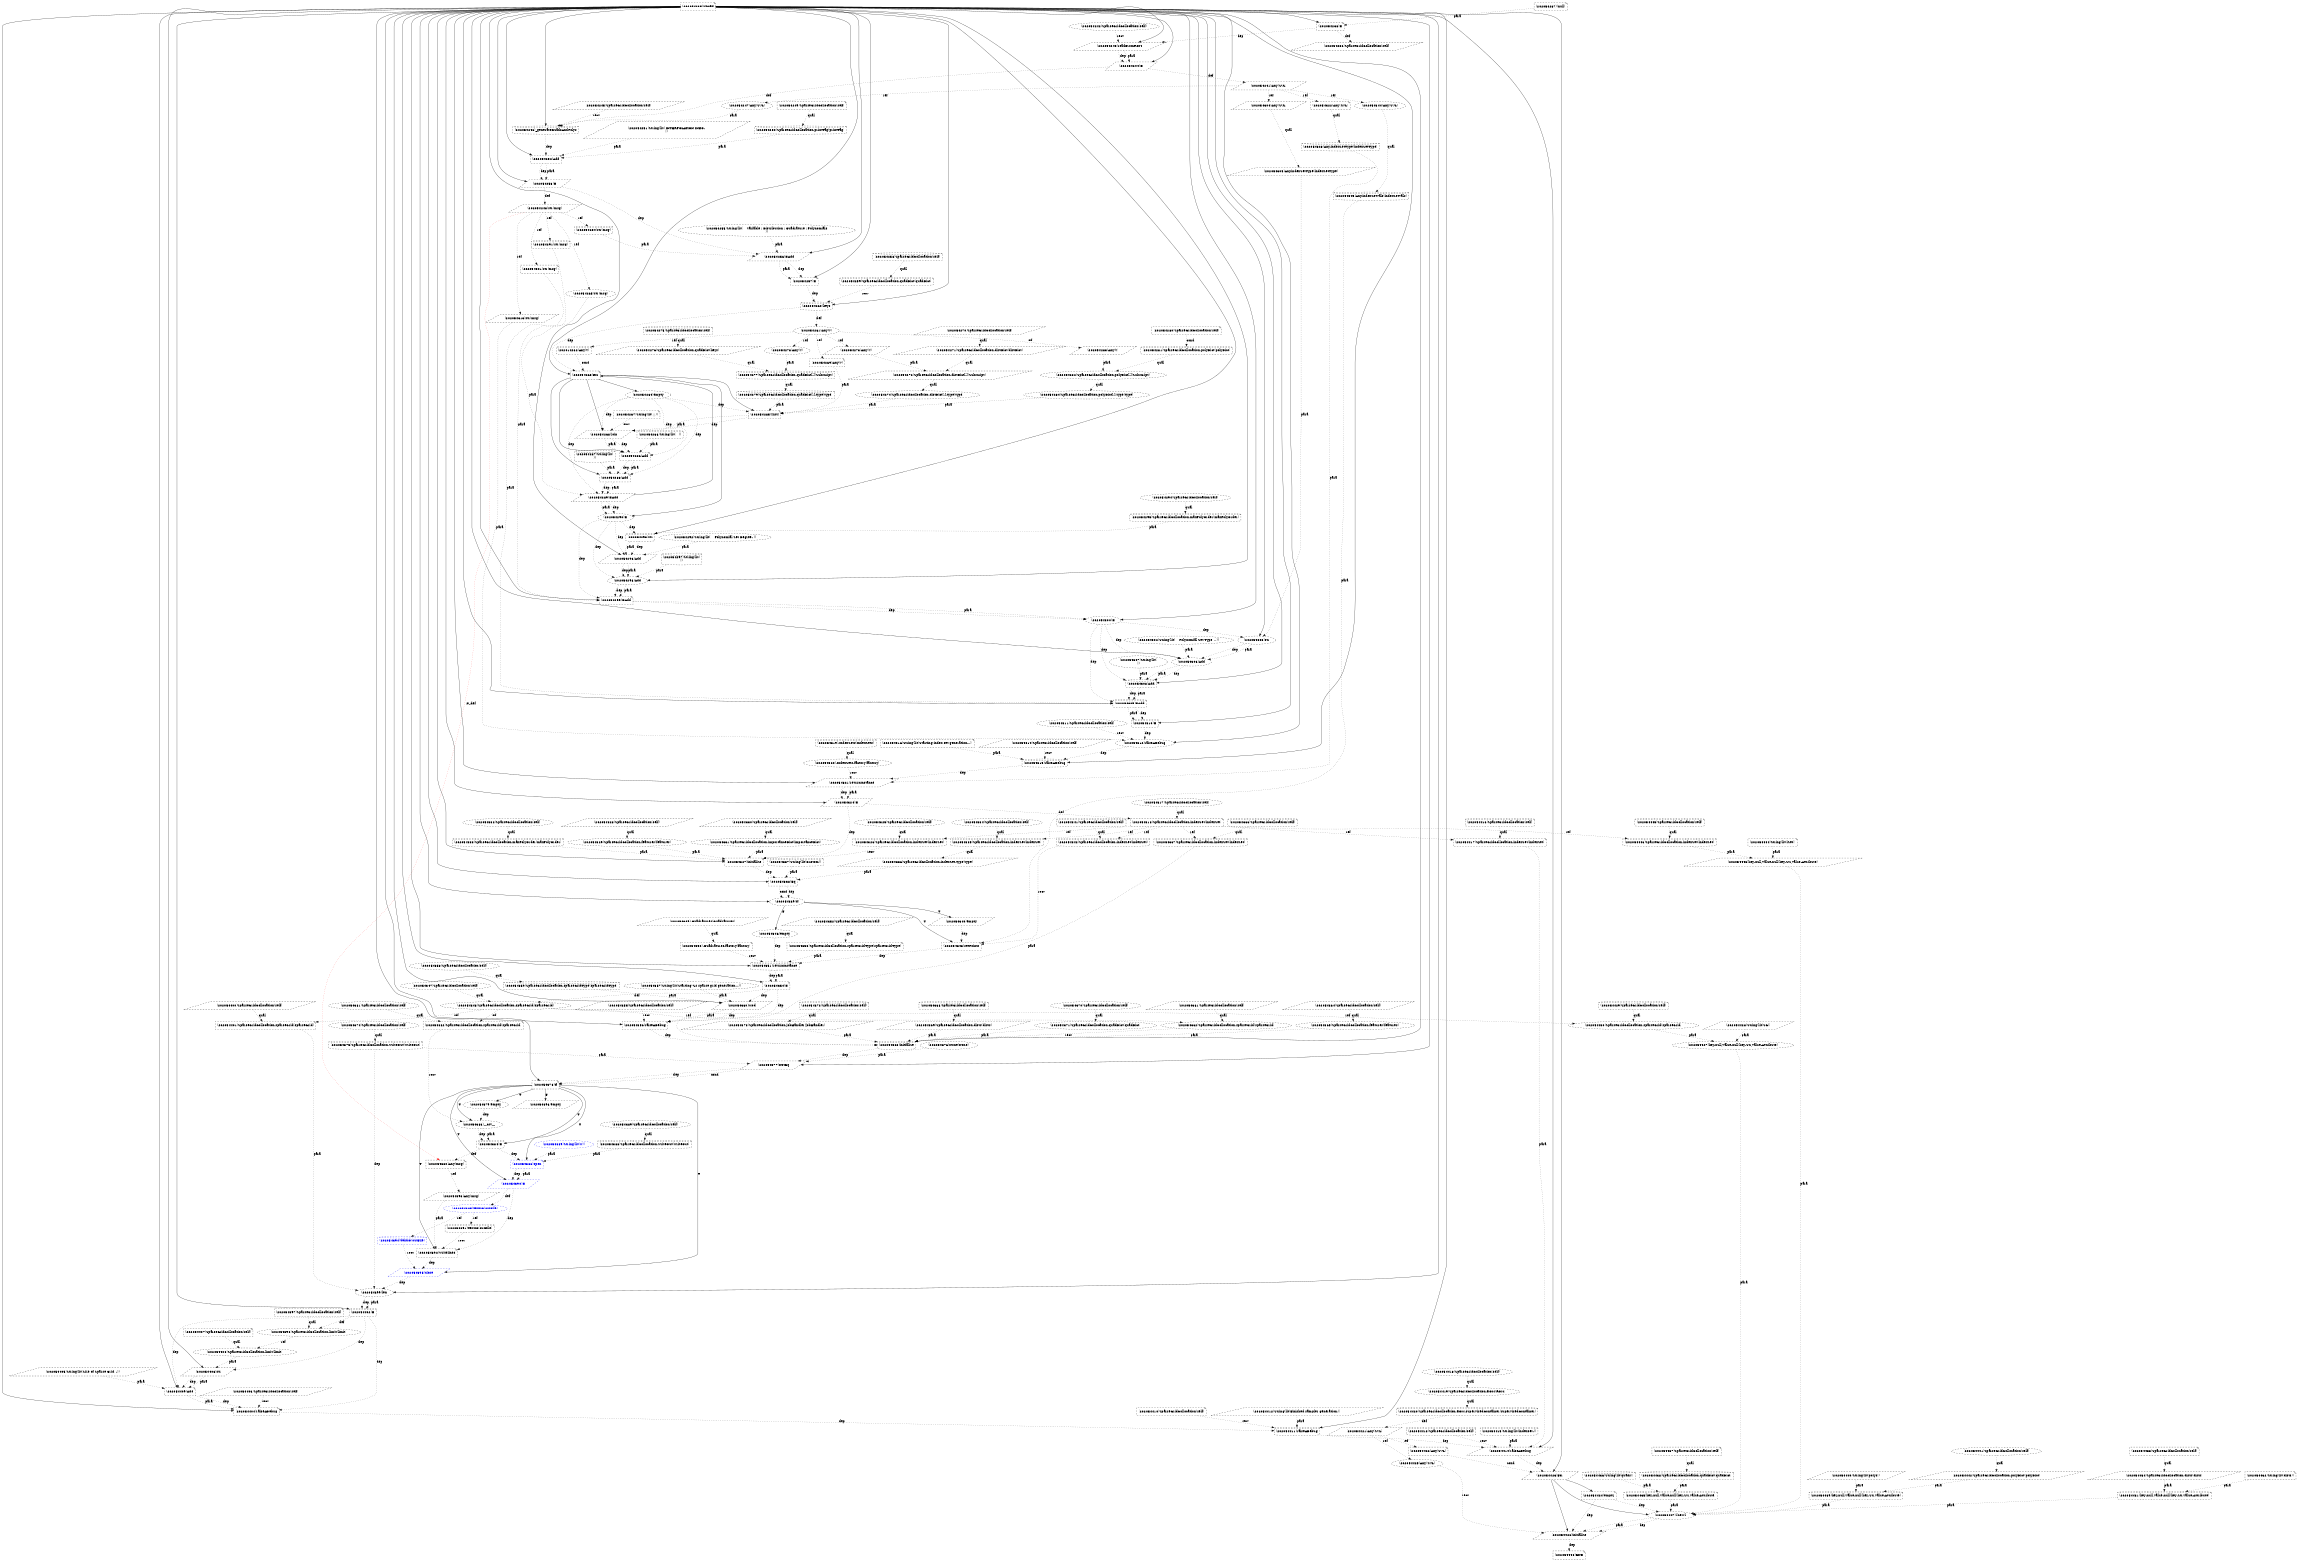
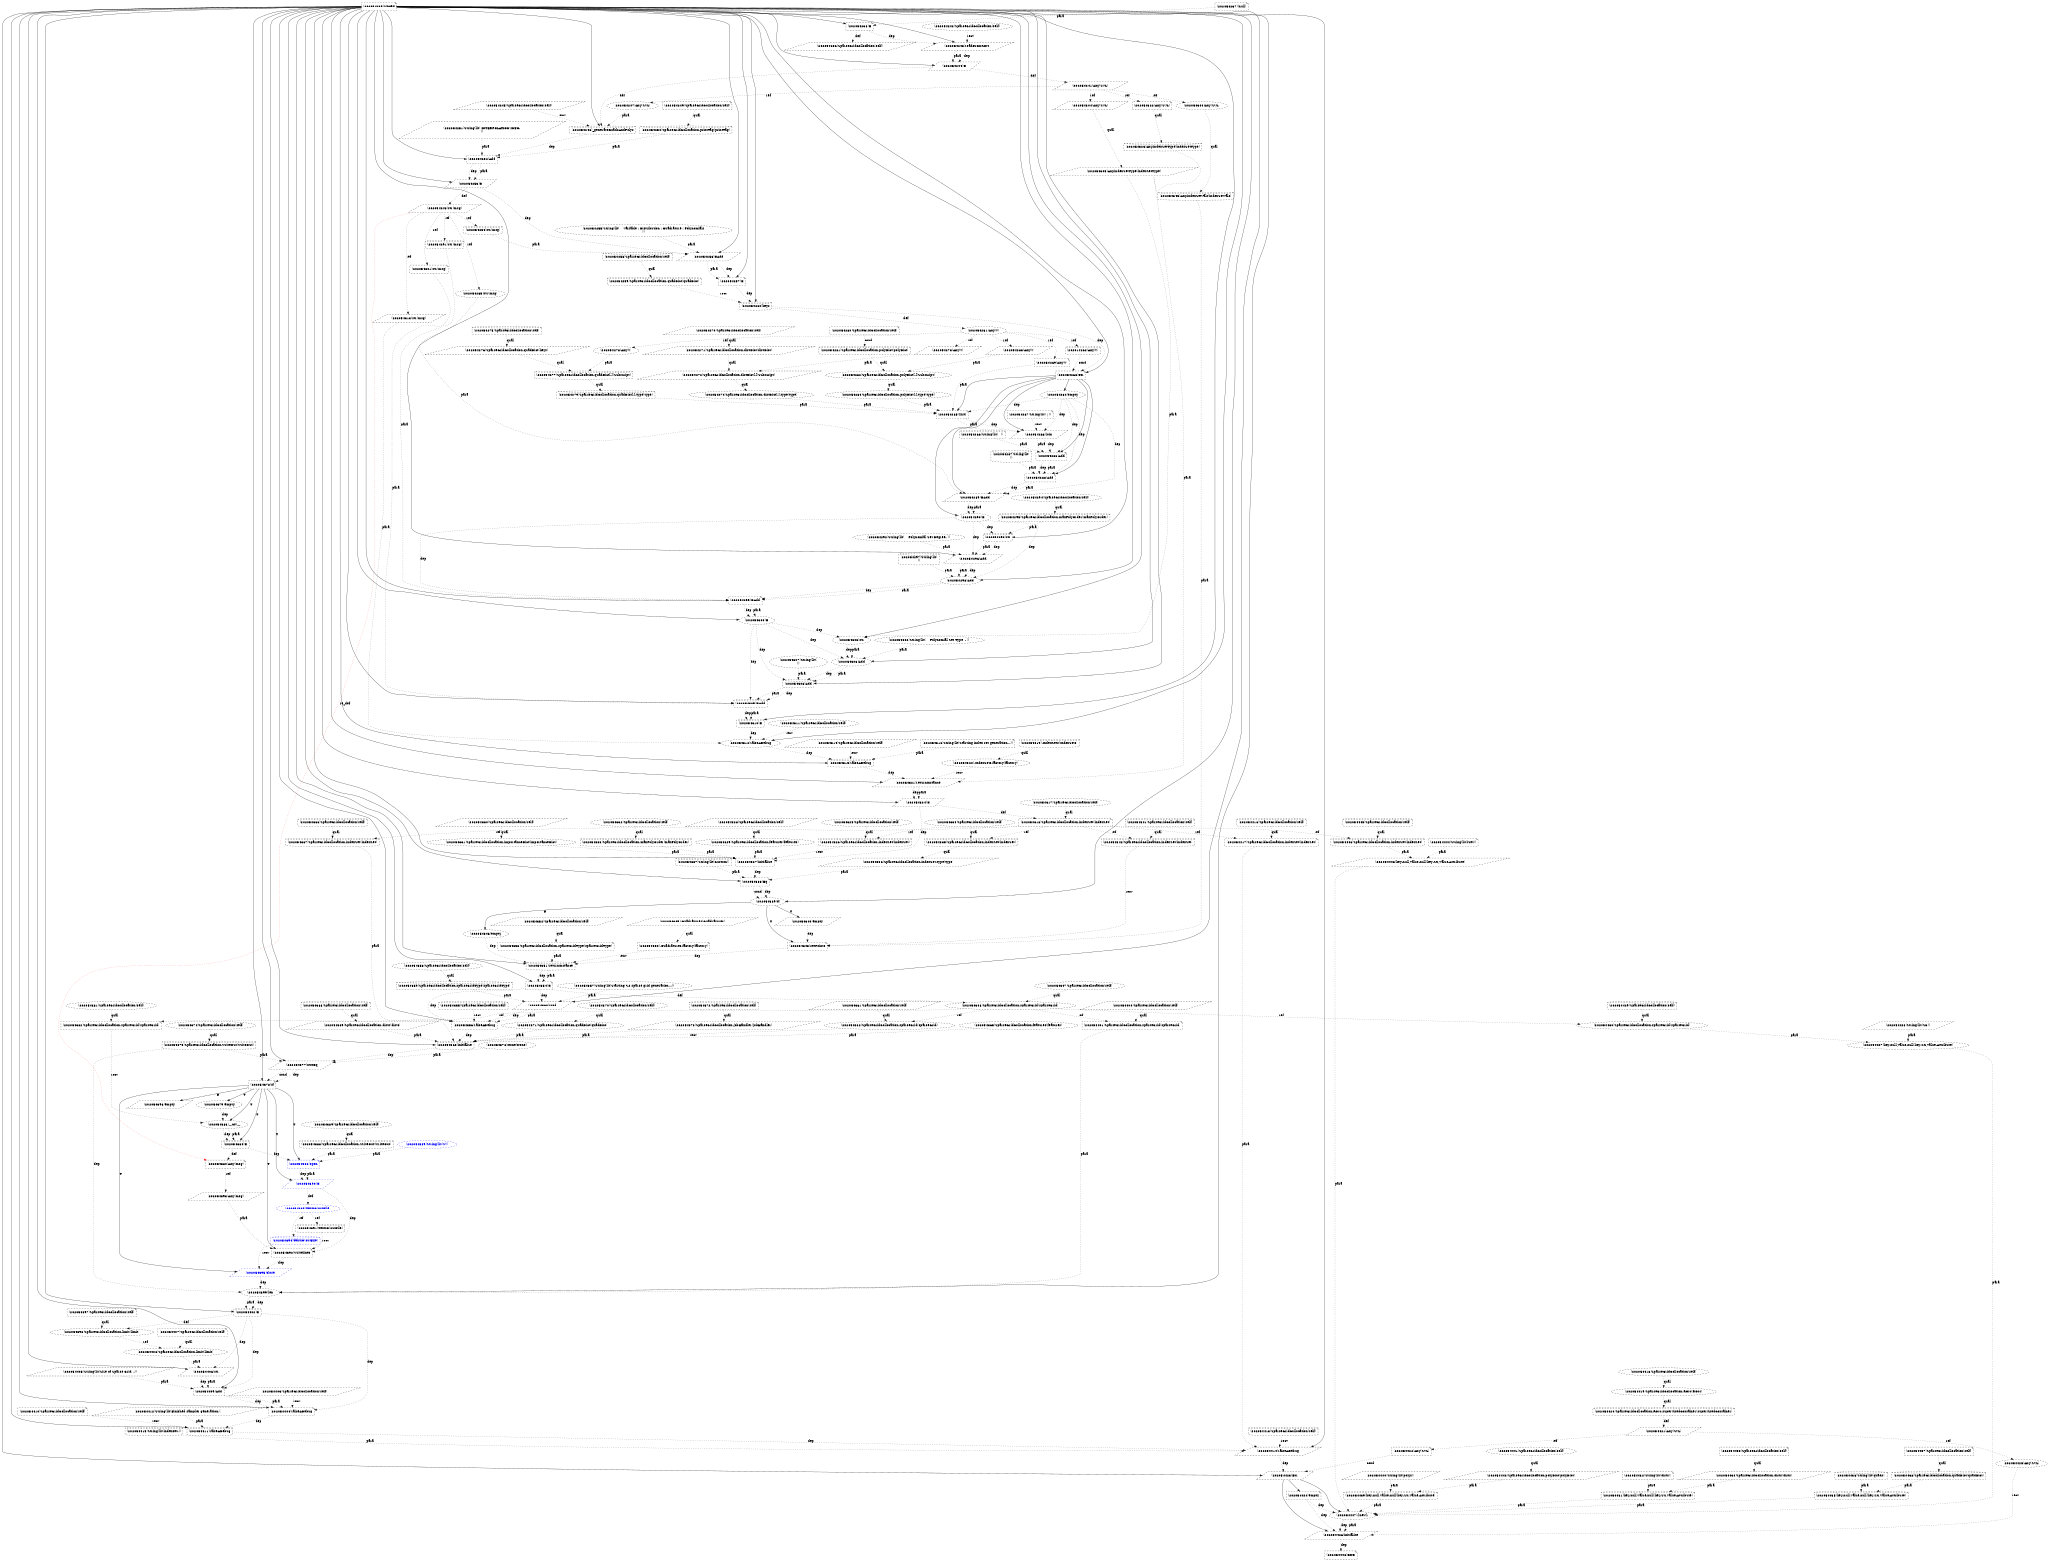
(713, 421) -> (984, 422)
(641, 1006) -> (473, 1006)
(1348, 1006) -> none
